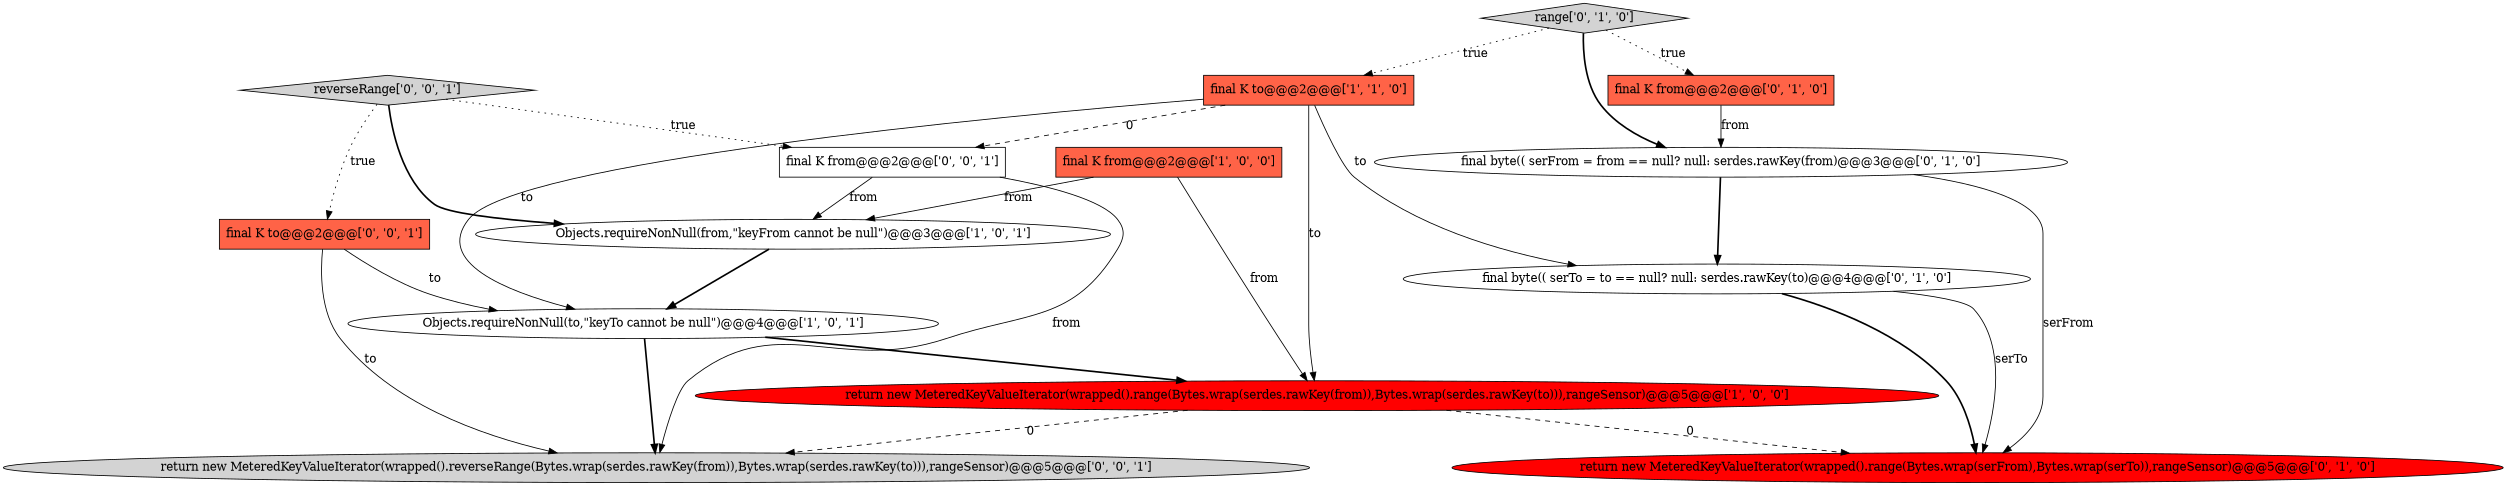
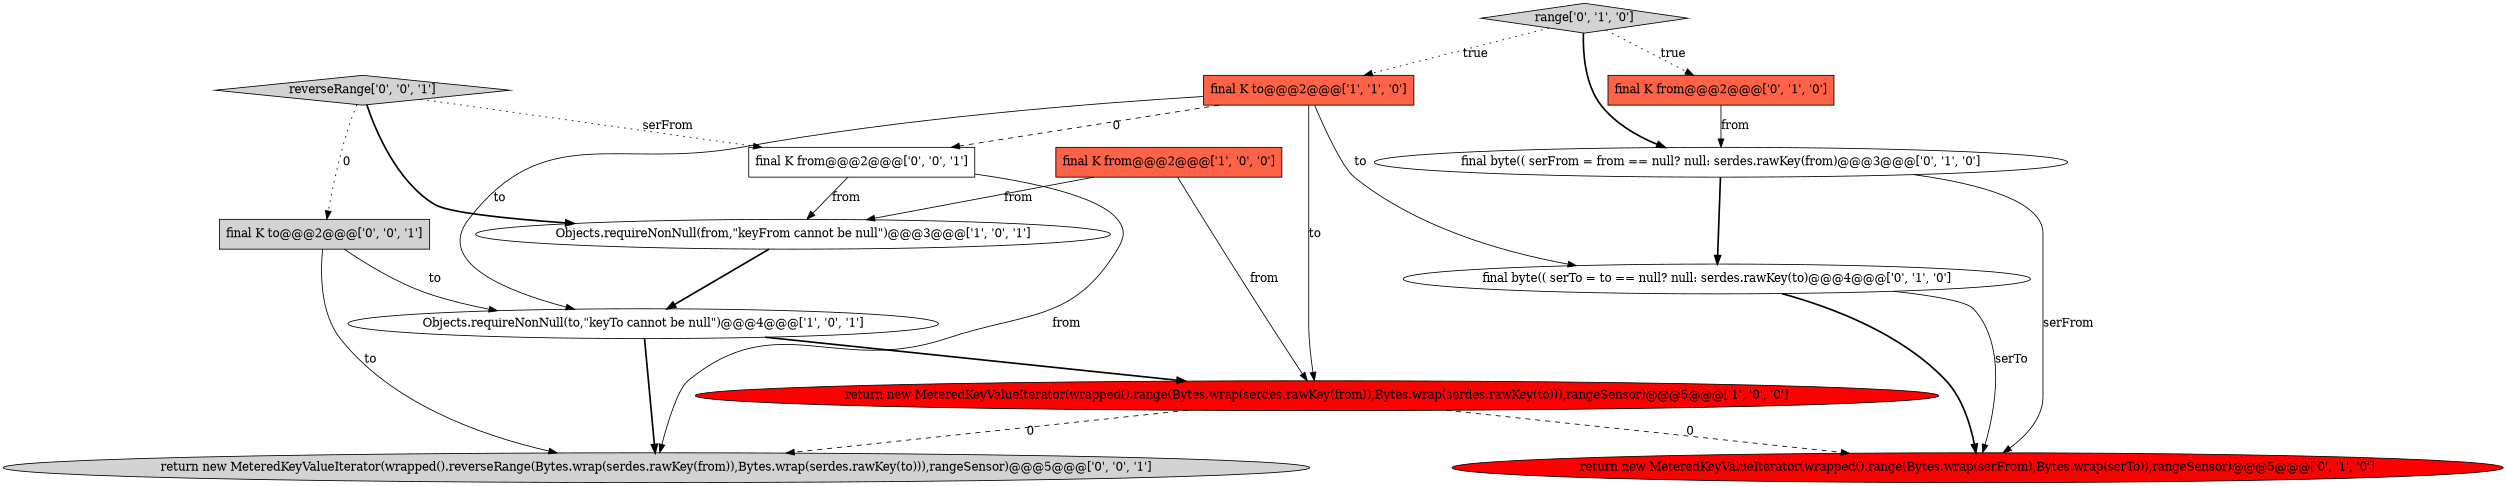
(683, 126) -> (668, 126)
(363, 162) -> (347, 162)
(325, 234) -> (325, 234)
